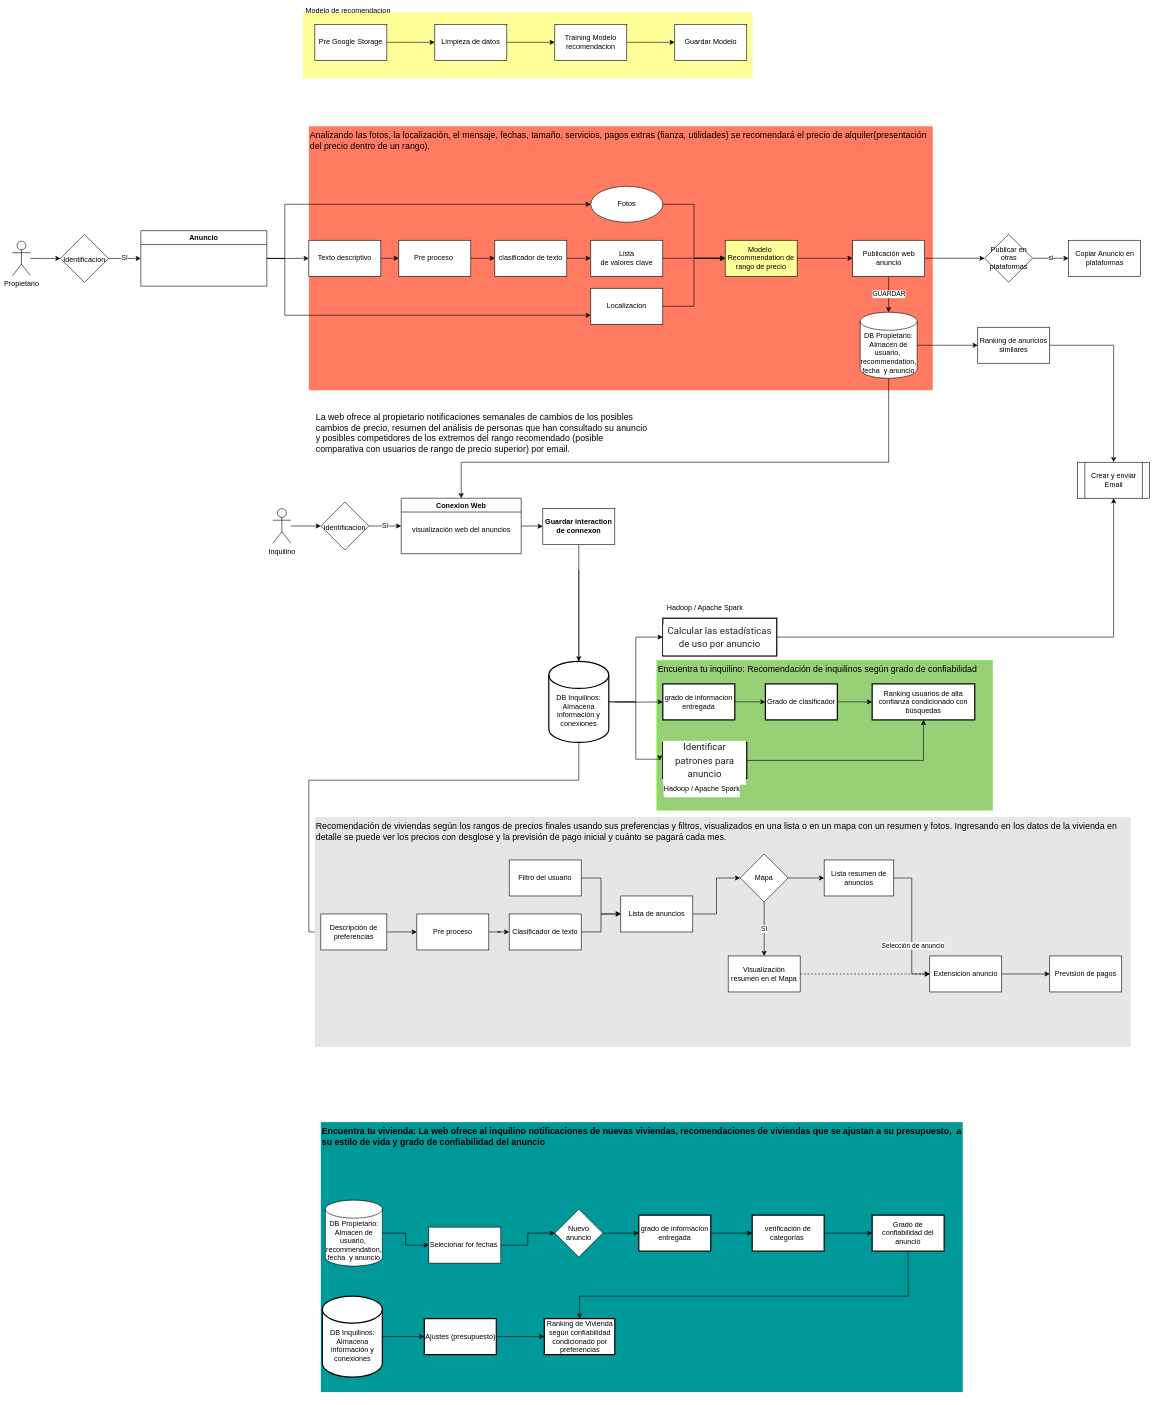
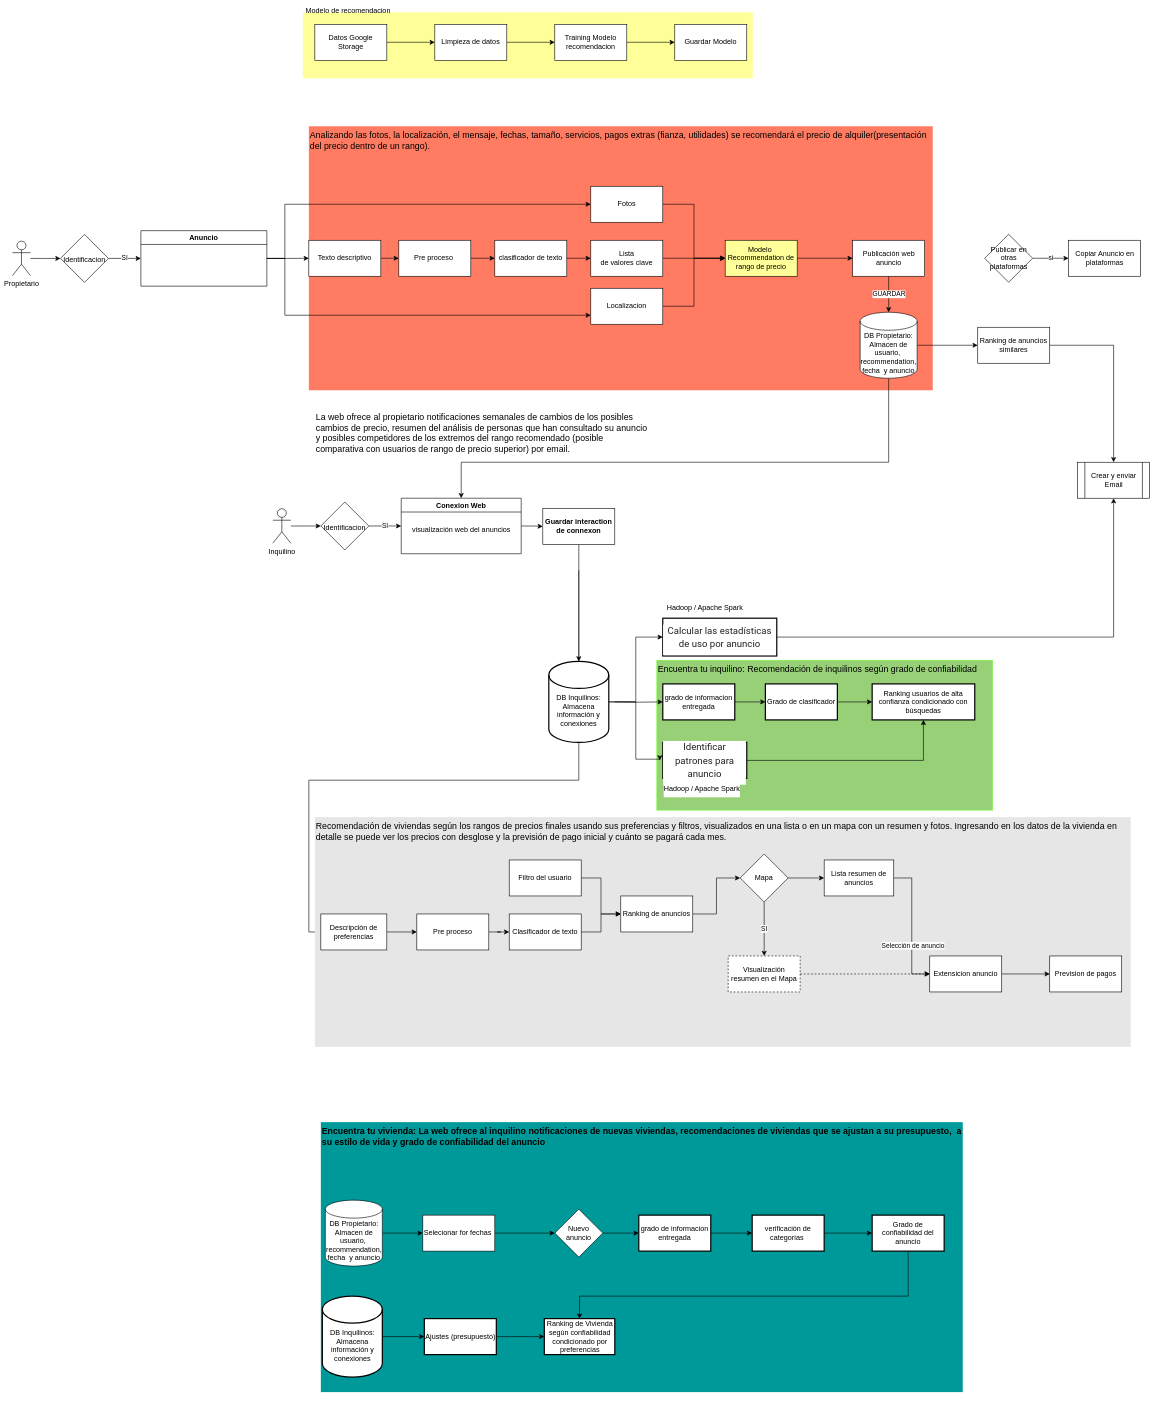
(351, 42) -> (351, 42)
(627, 204) -> (627, 204)
(979, 258) -> none
(657, 914) -> (657, 914)
(764, 974) -> (764, 974)
(465, 1245) -> (459, 1233)
